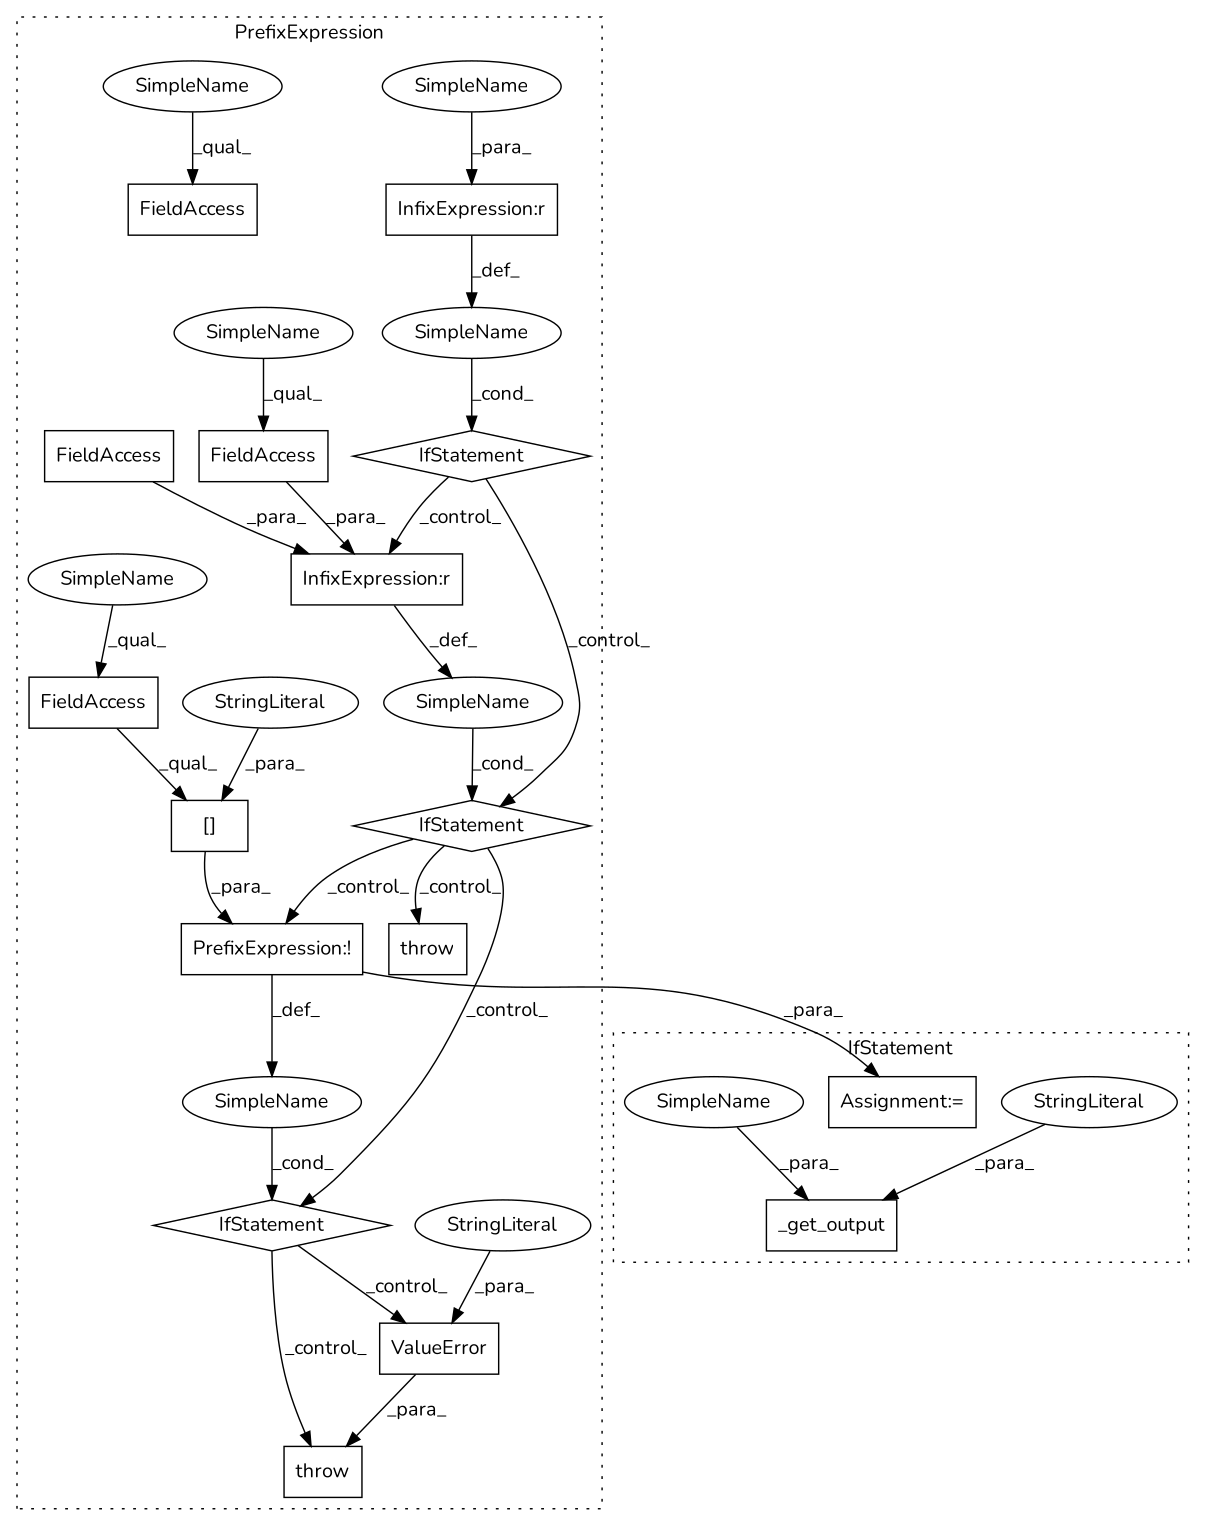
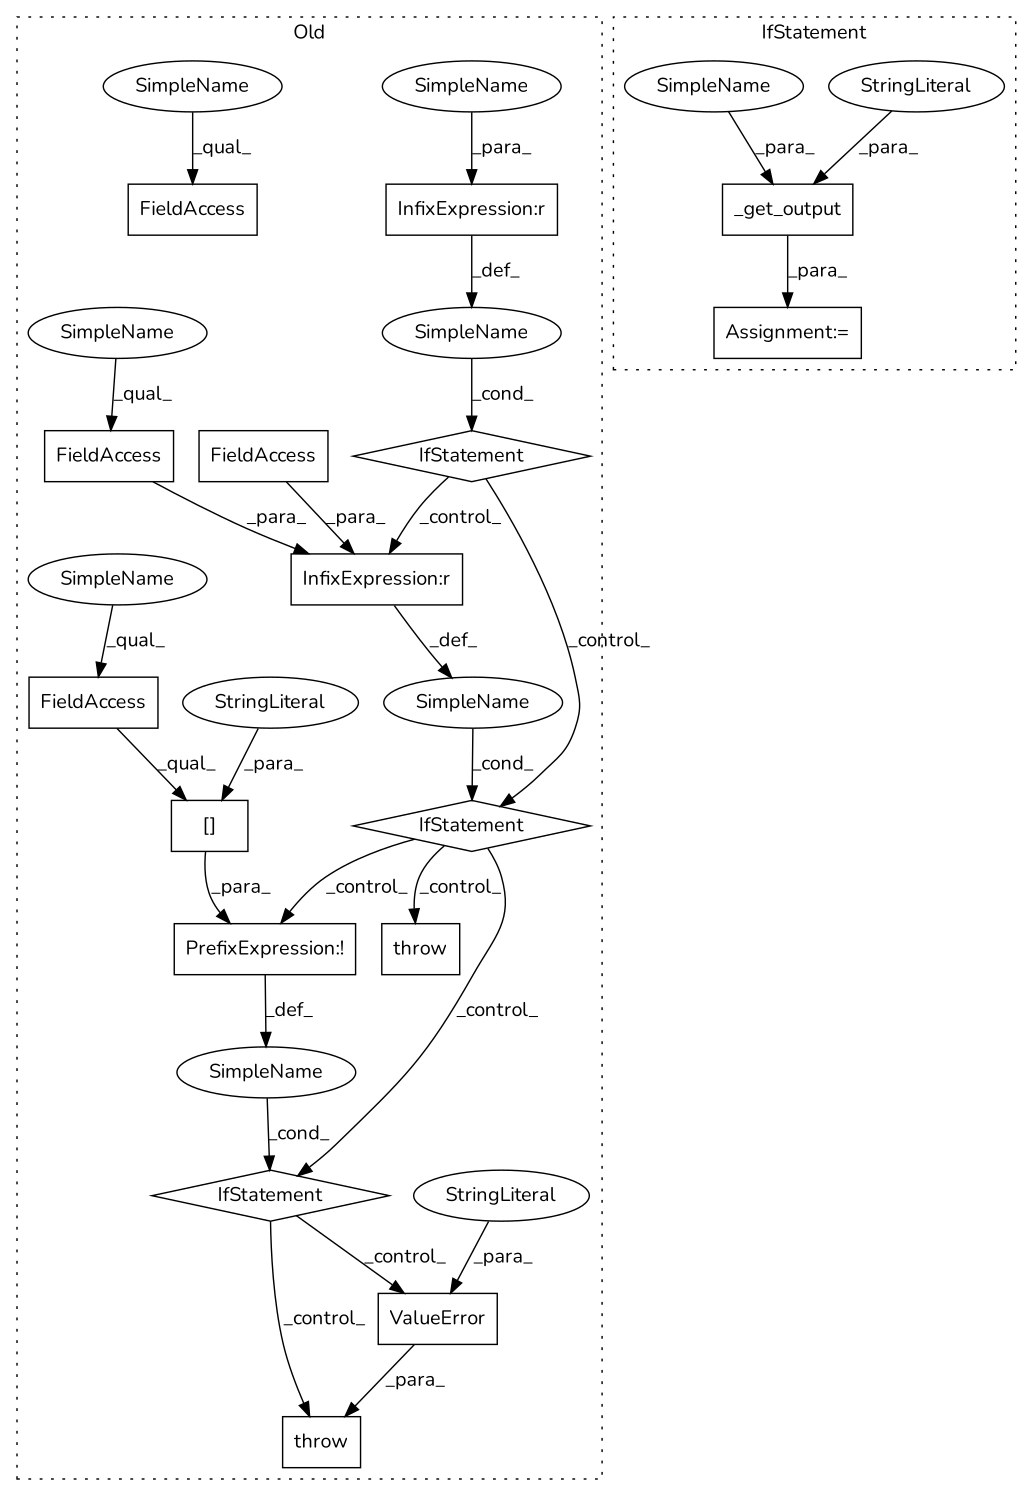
(310, 33) -> (310, 33)
(623, 988) -> (788, 264)
